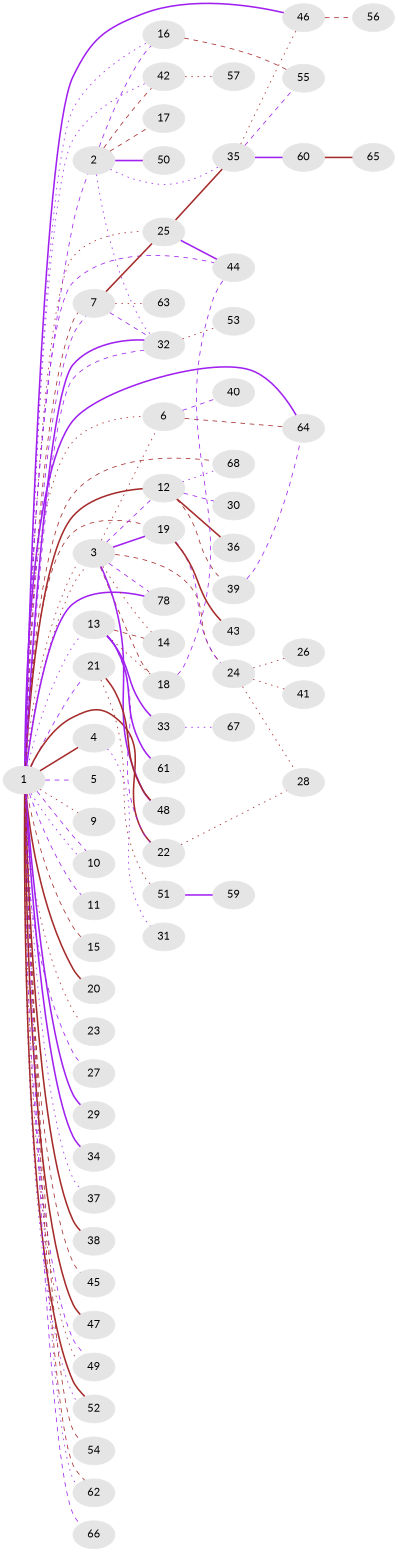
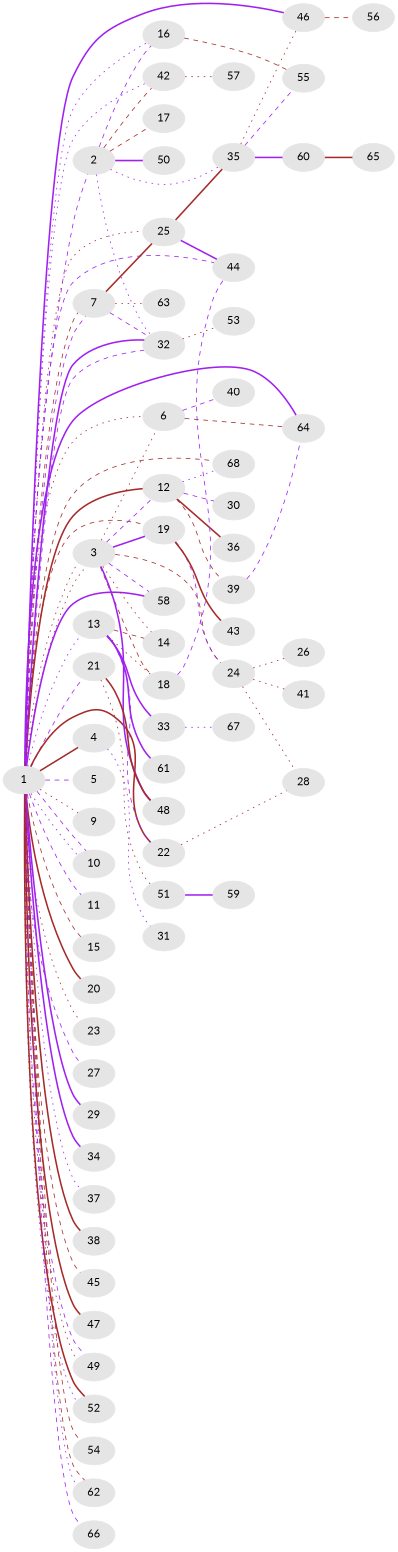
(164, 602) -> (164, 602)
